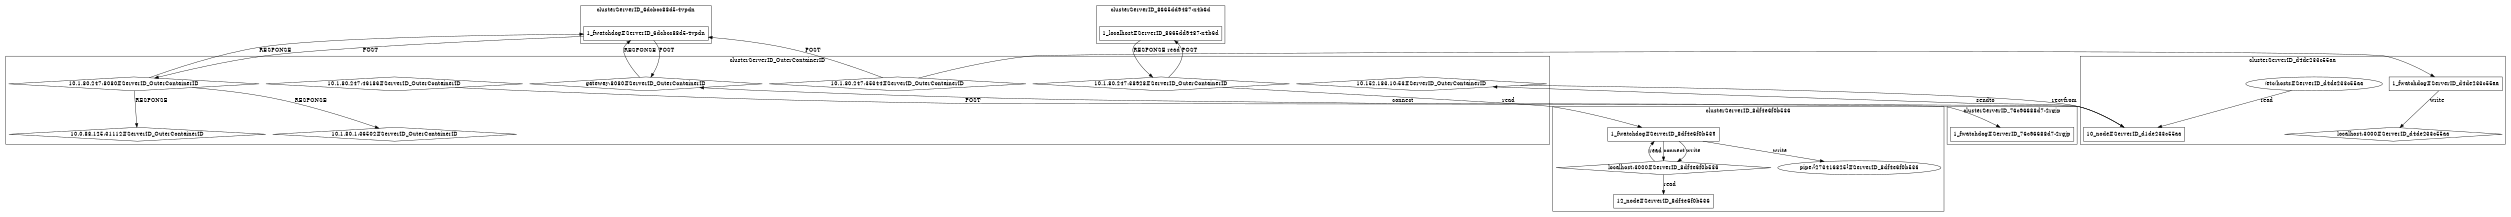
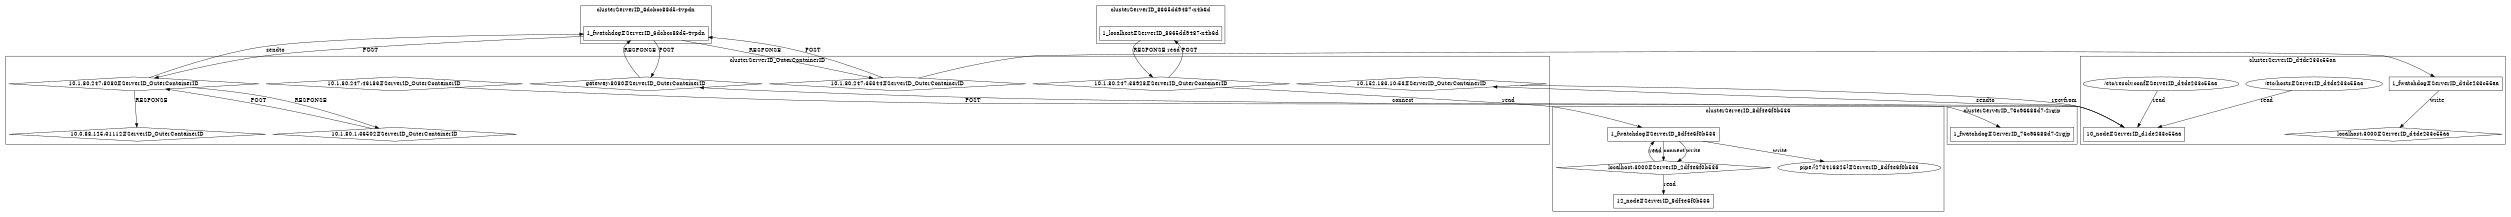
(276, 50) -> (276, 50)
none -> (780, 59)
none -> (2161, 84)
none -> (271, 107)
(1664, 134) -> (1664, 134)
(1664, 168) -> (1664, 168)
